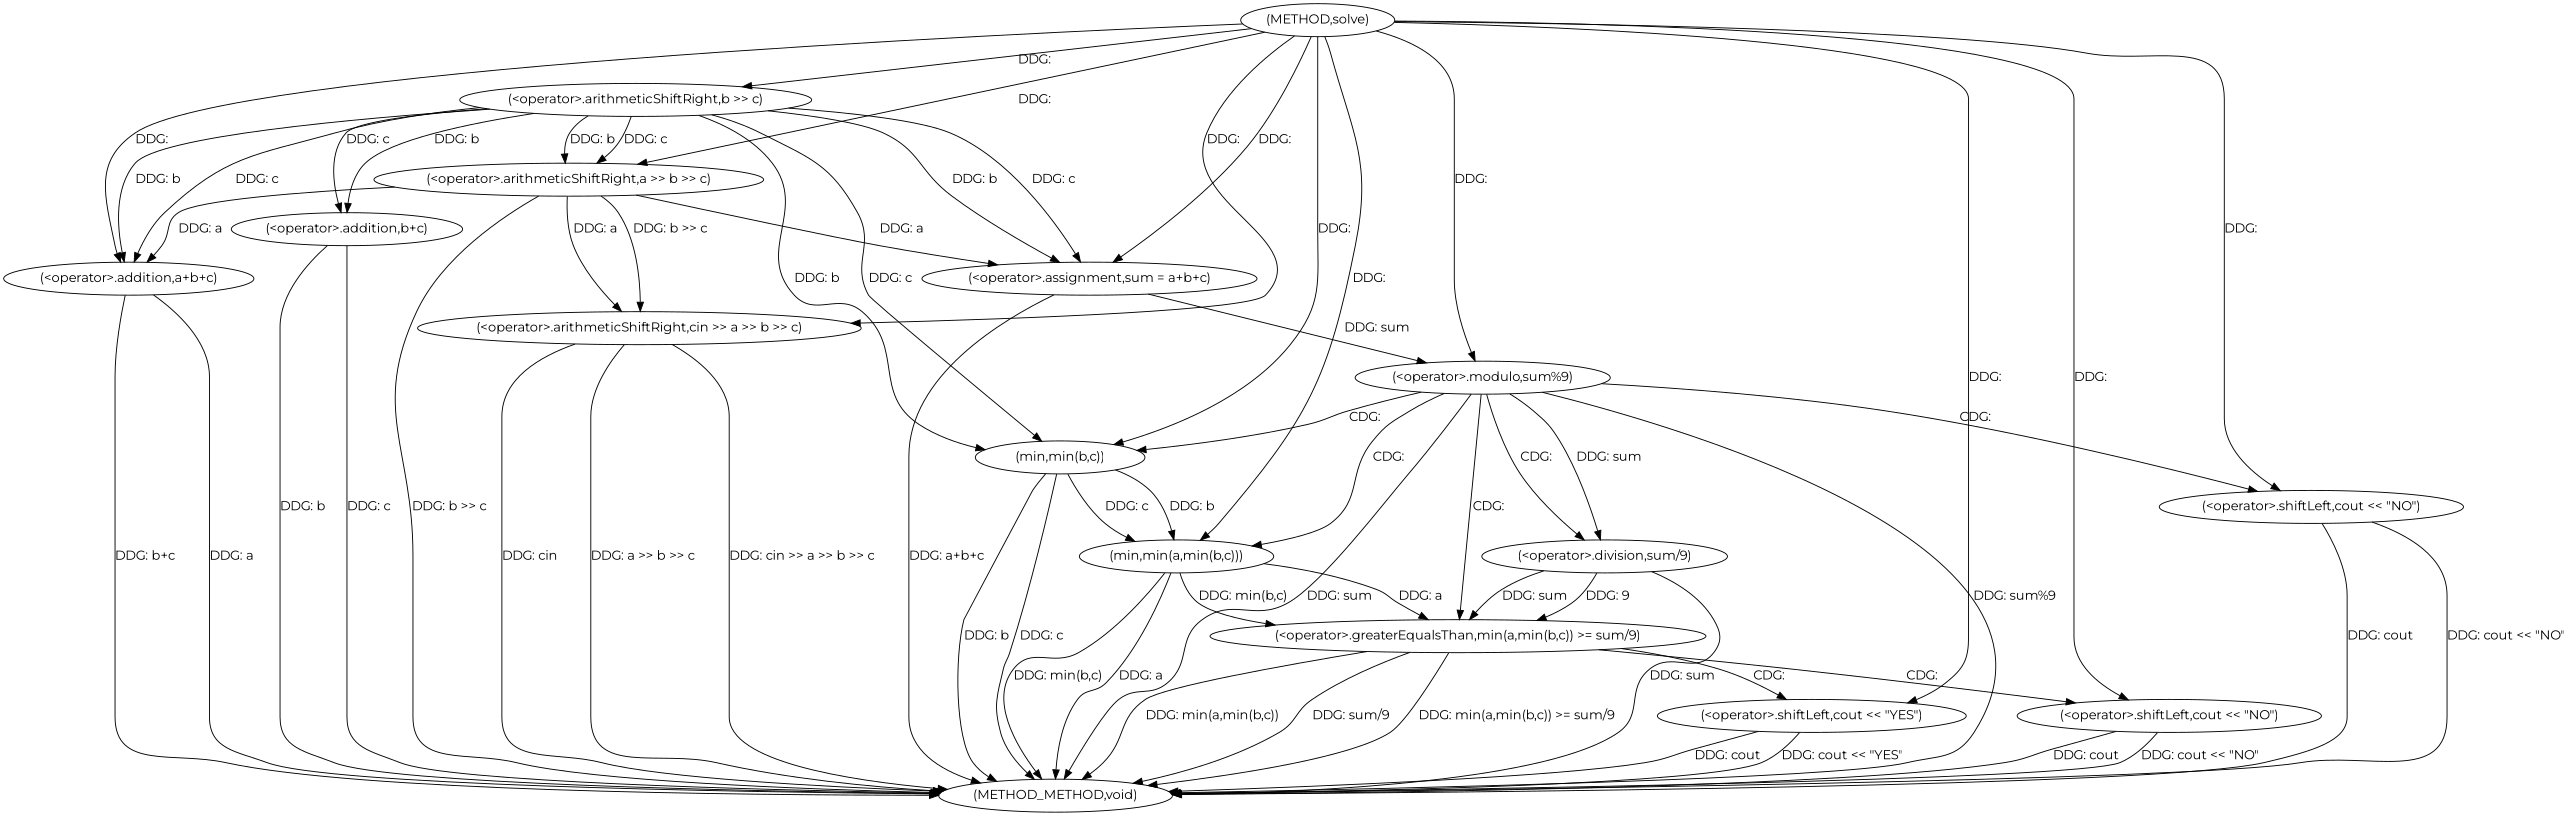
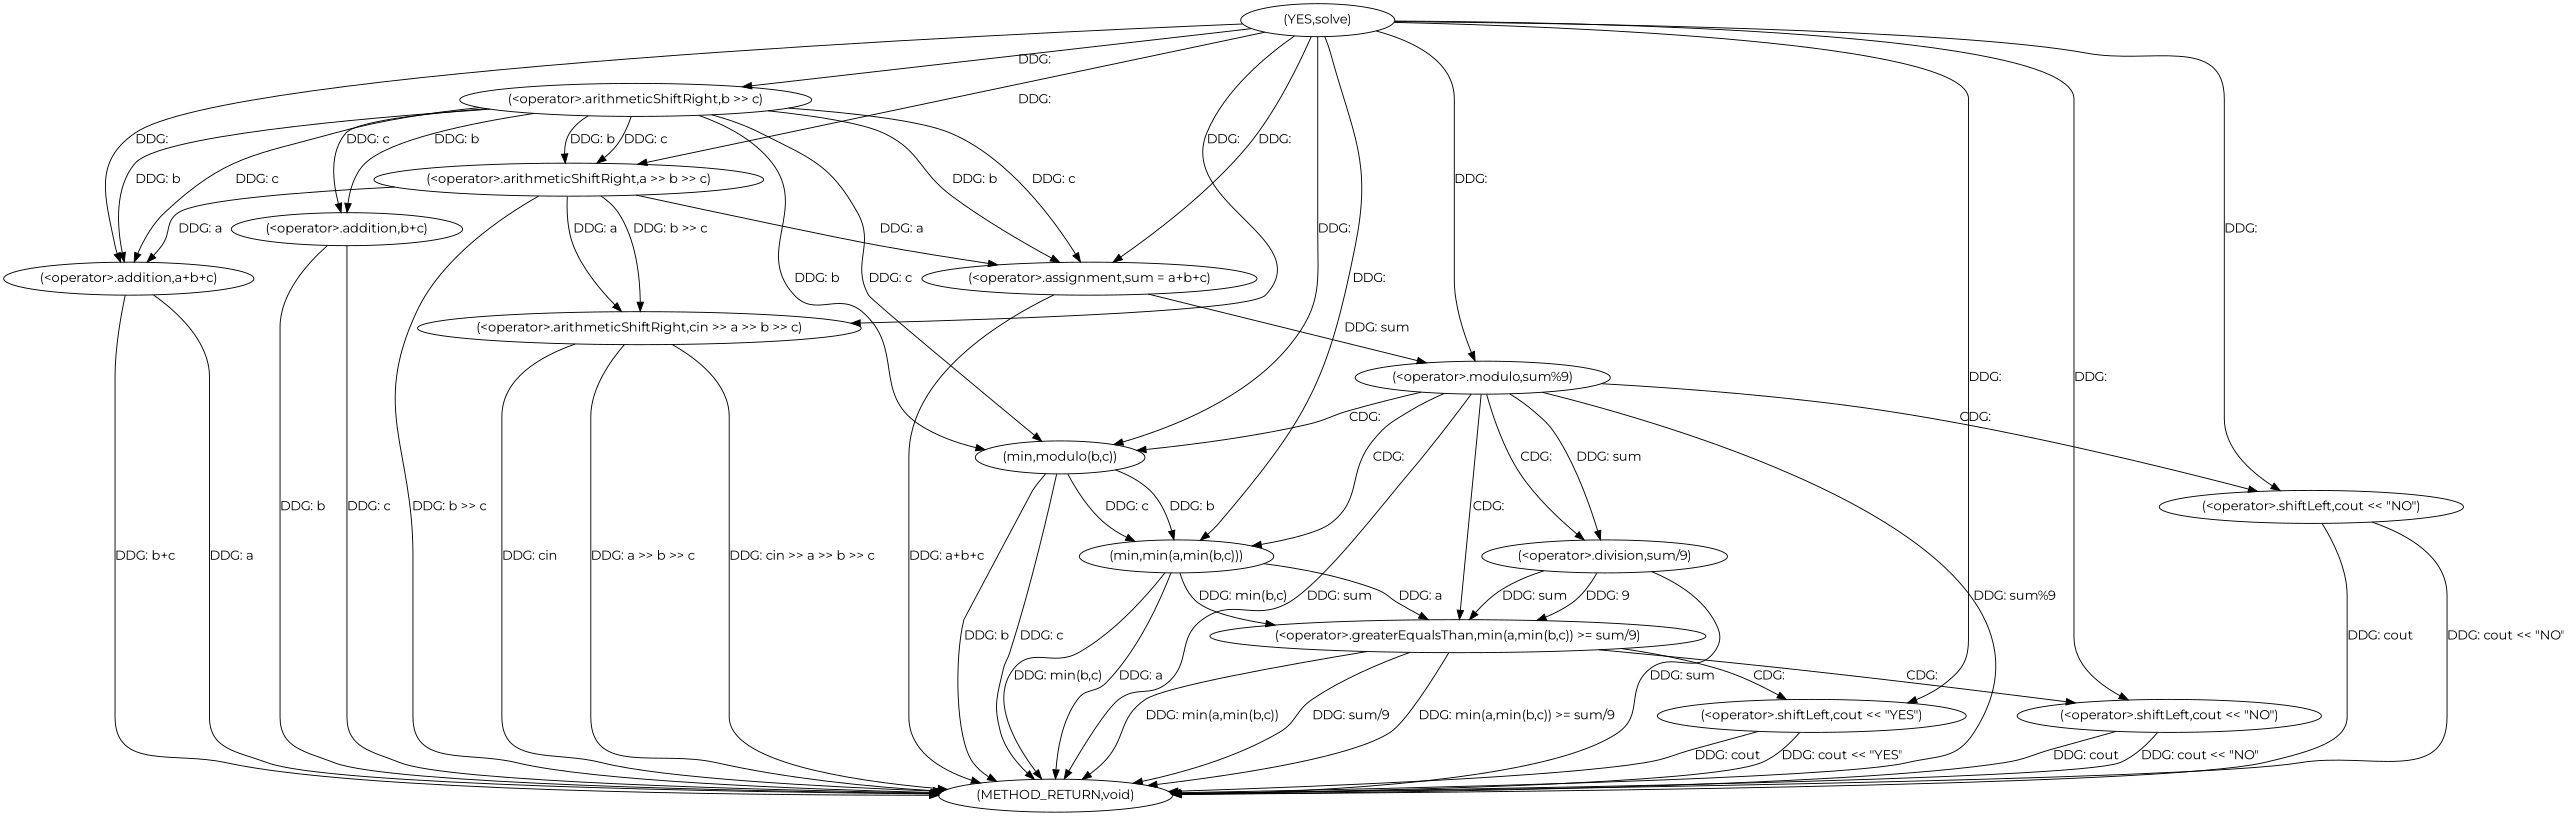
(1318, 20) -> (1318, 20)
(1060, 457) -> (1060, 457)
(1056, 796) -> (1056, 796)
